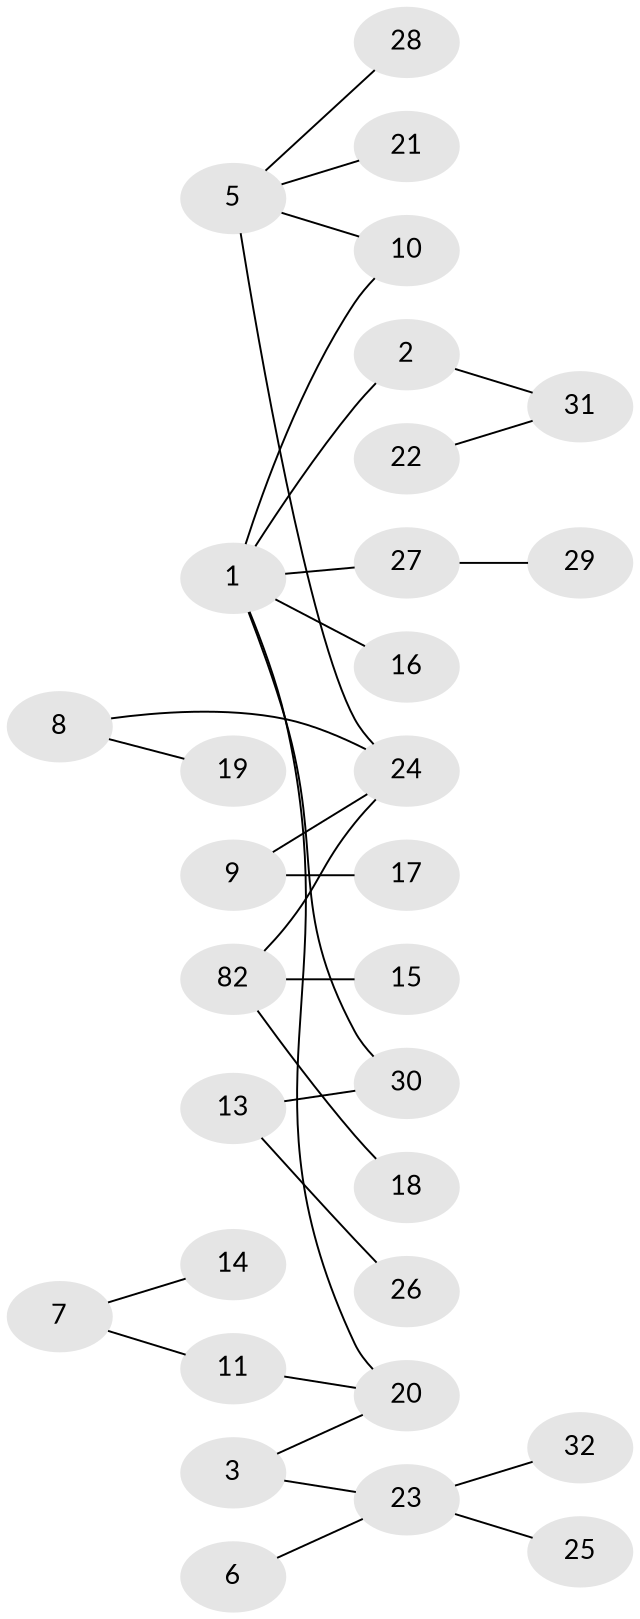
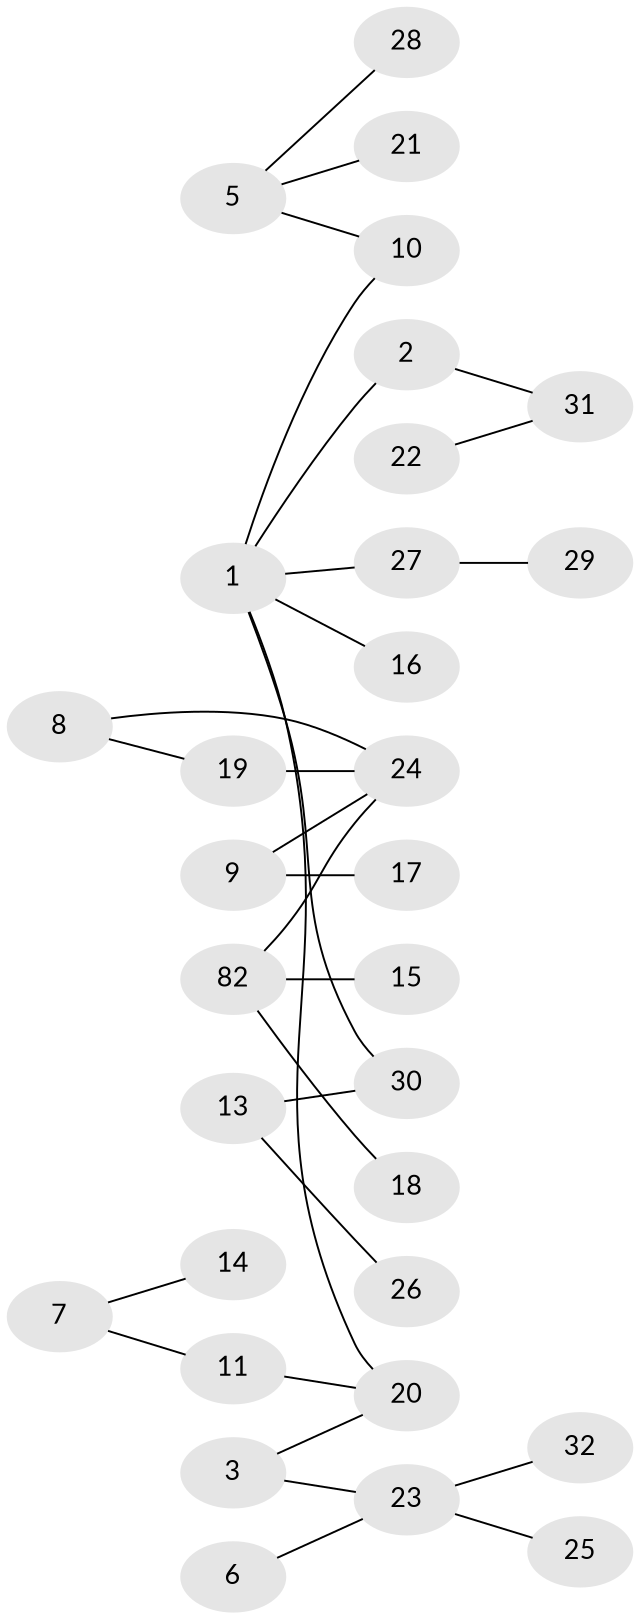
(295, 521) -> (320, 771)
